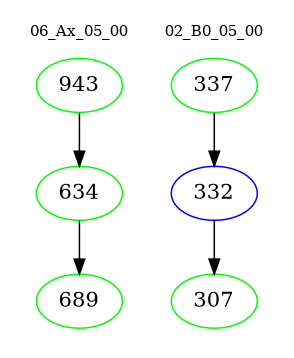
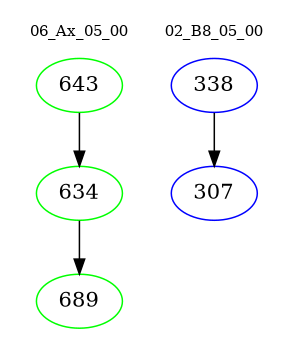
(214, 32) -> (214, 32)
(79, 85) -> (79, 85)
(214, 85) -> none
(214, 193) -> (214, 85)
(214, 301) -> (214, 193)
